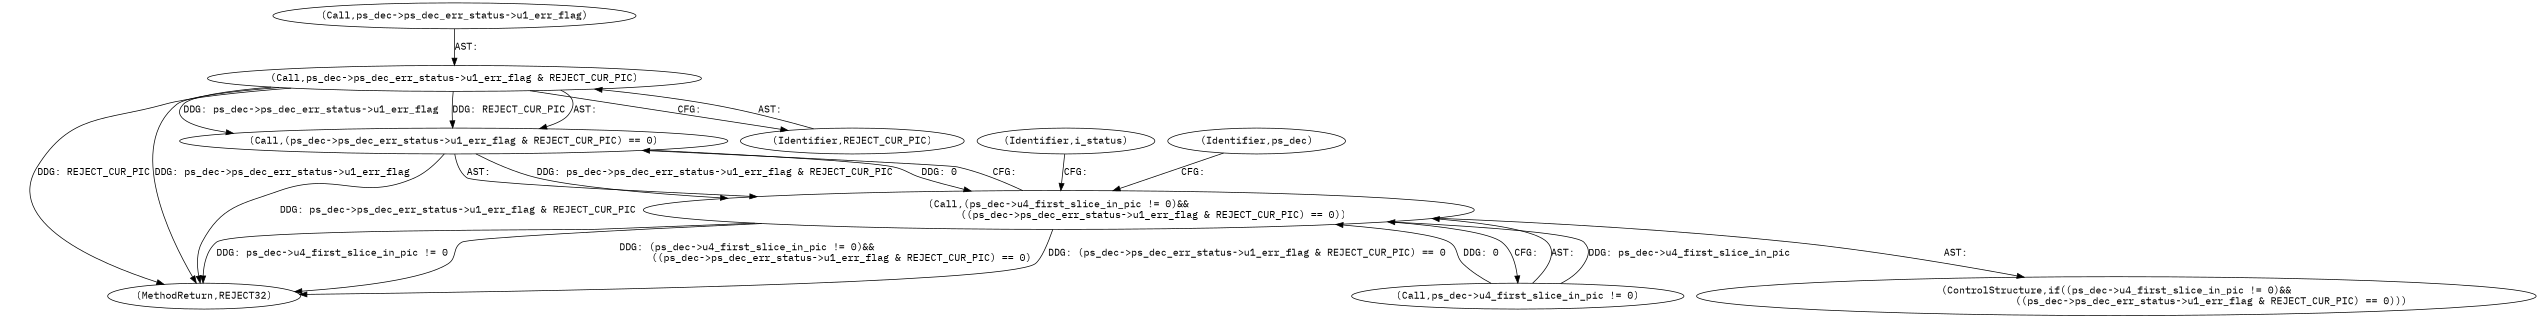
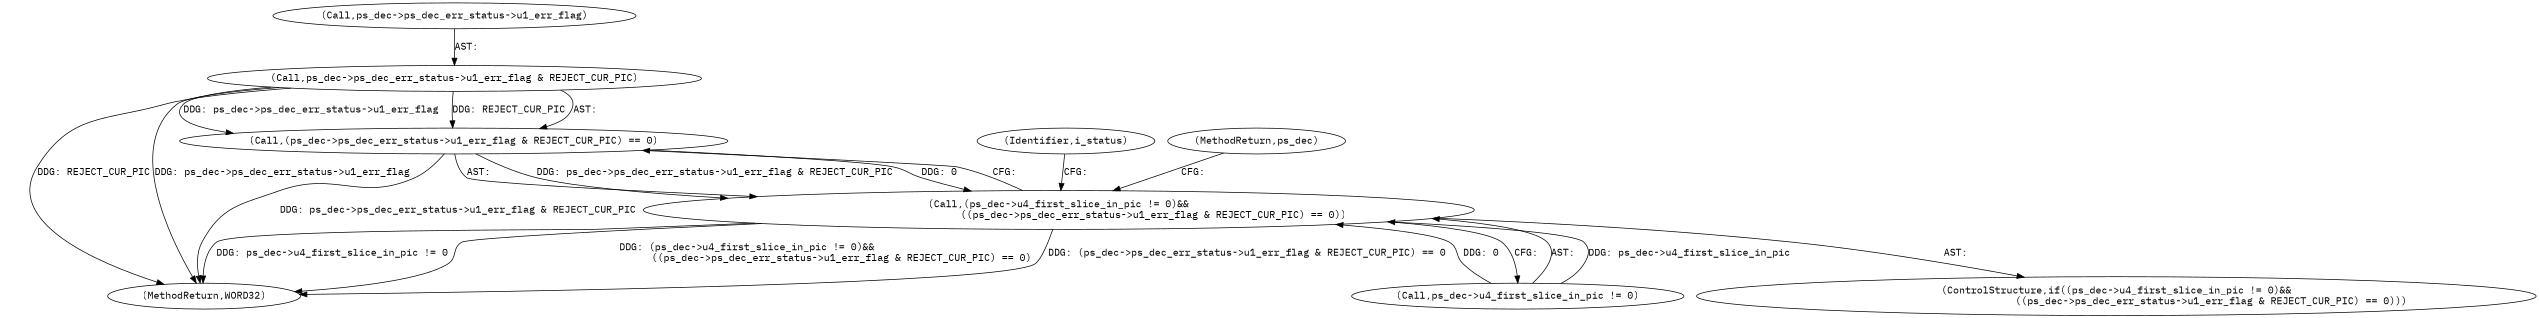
(852, 141) -> none
(1257, 141) -> (1257, 141)
(204, 296) -> (204, 296)
